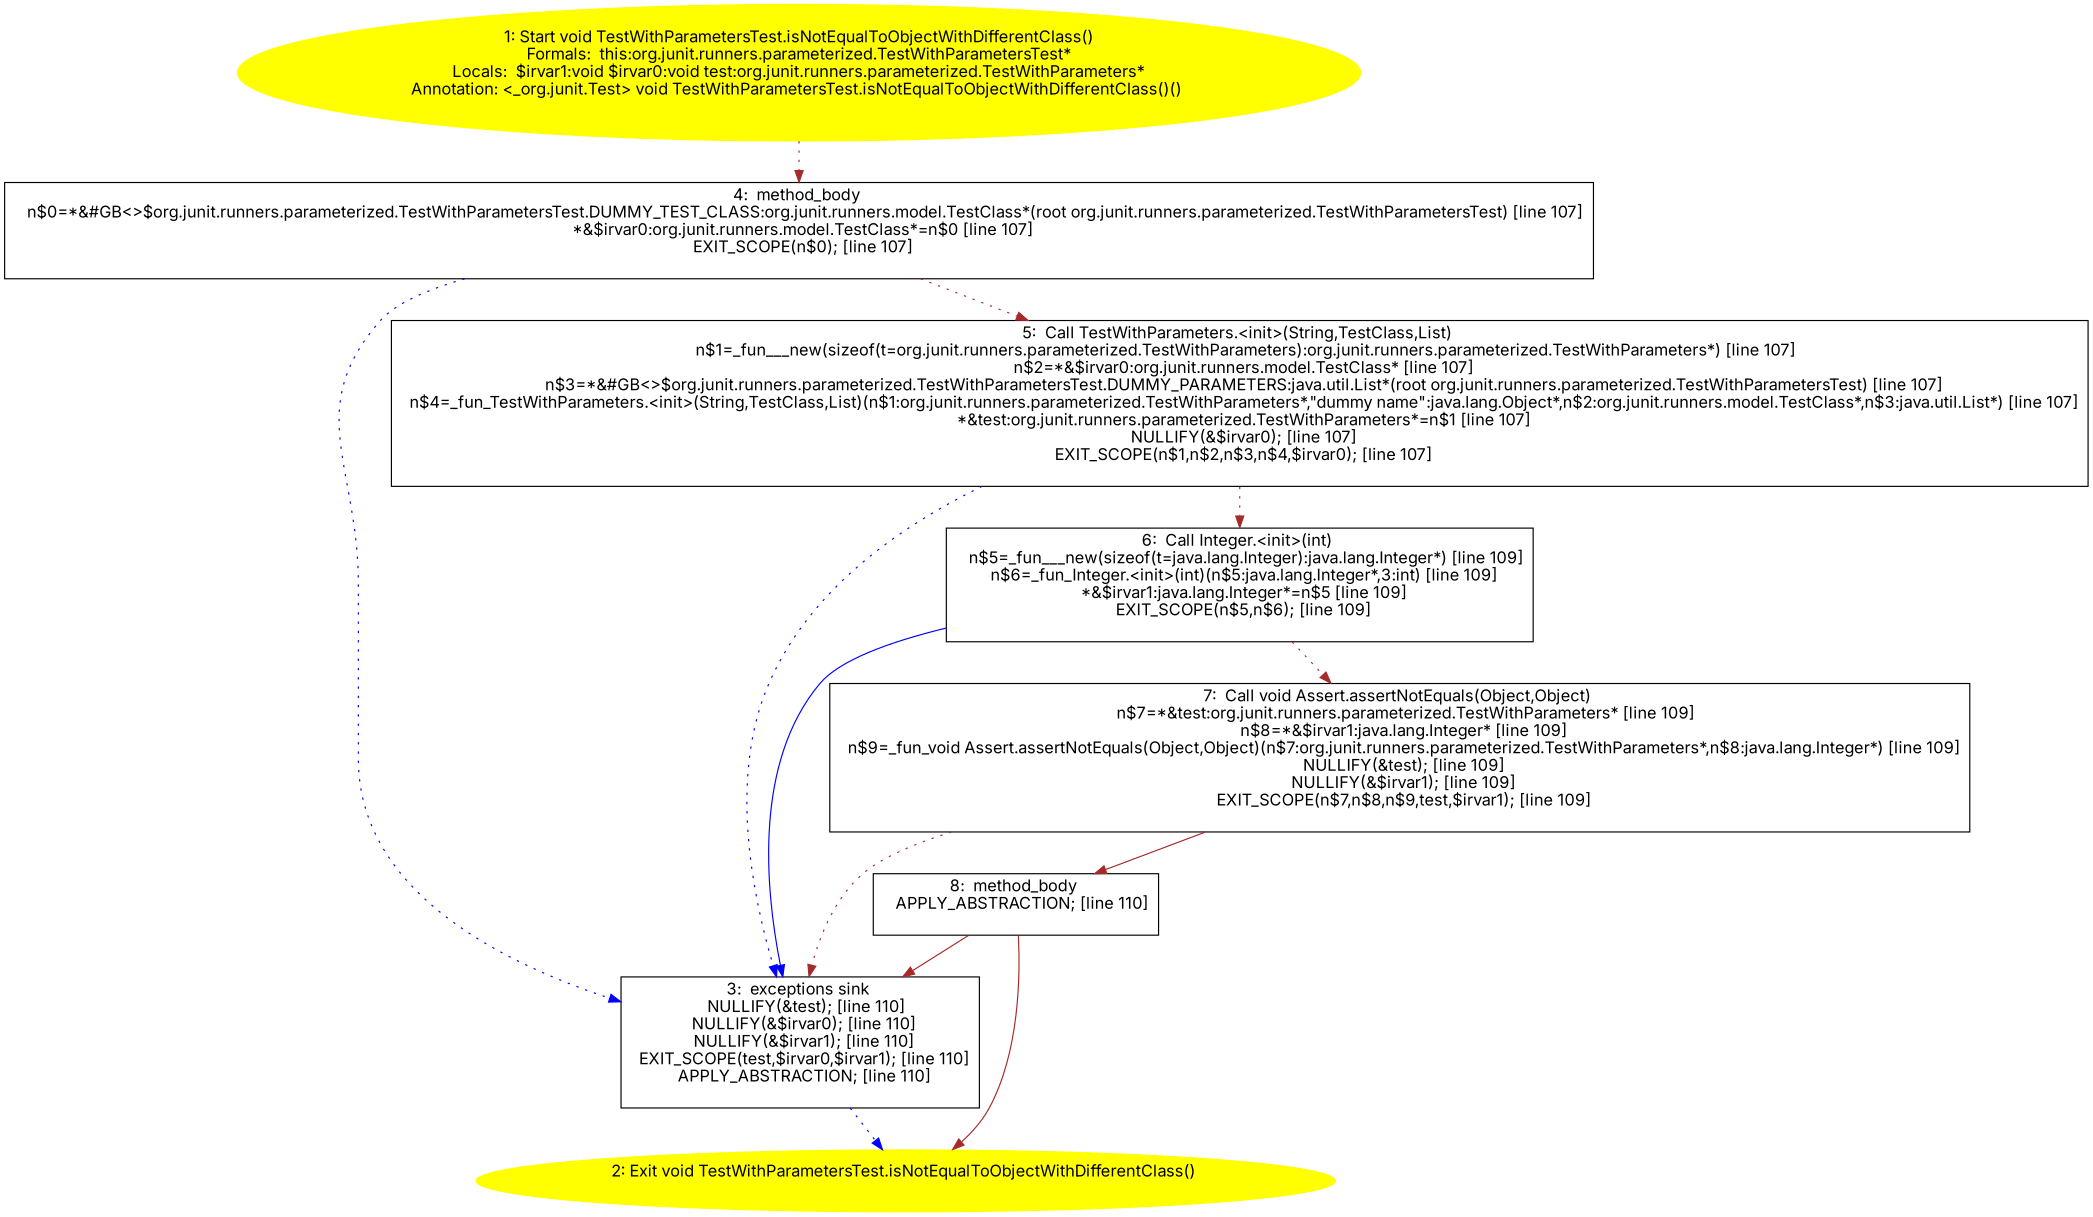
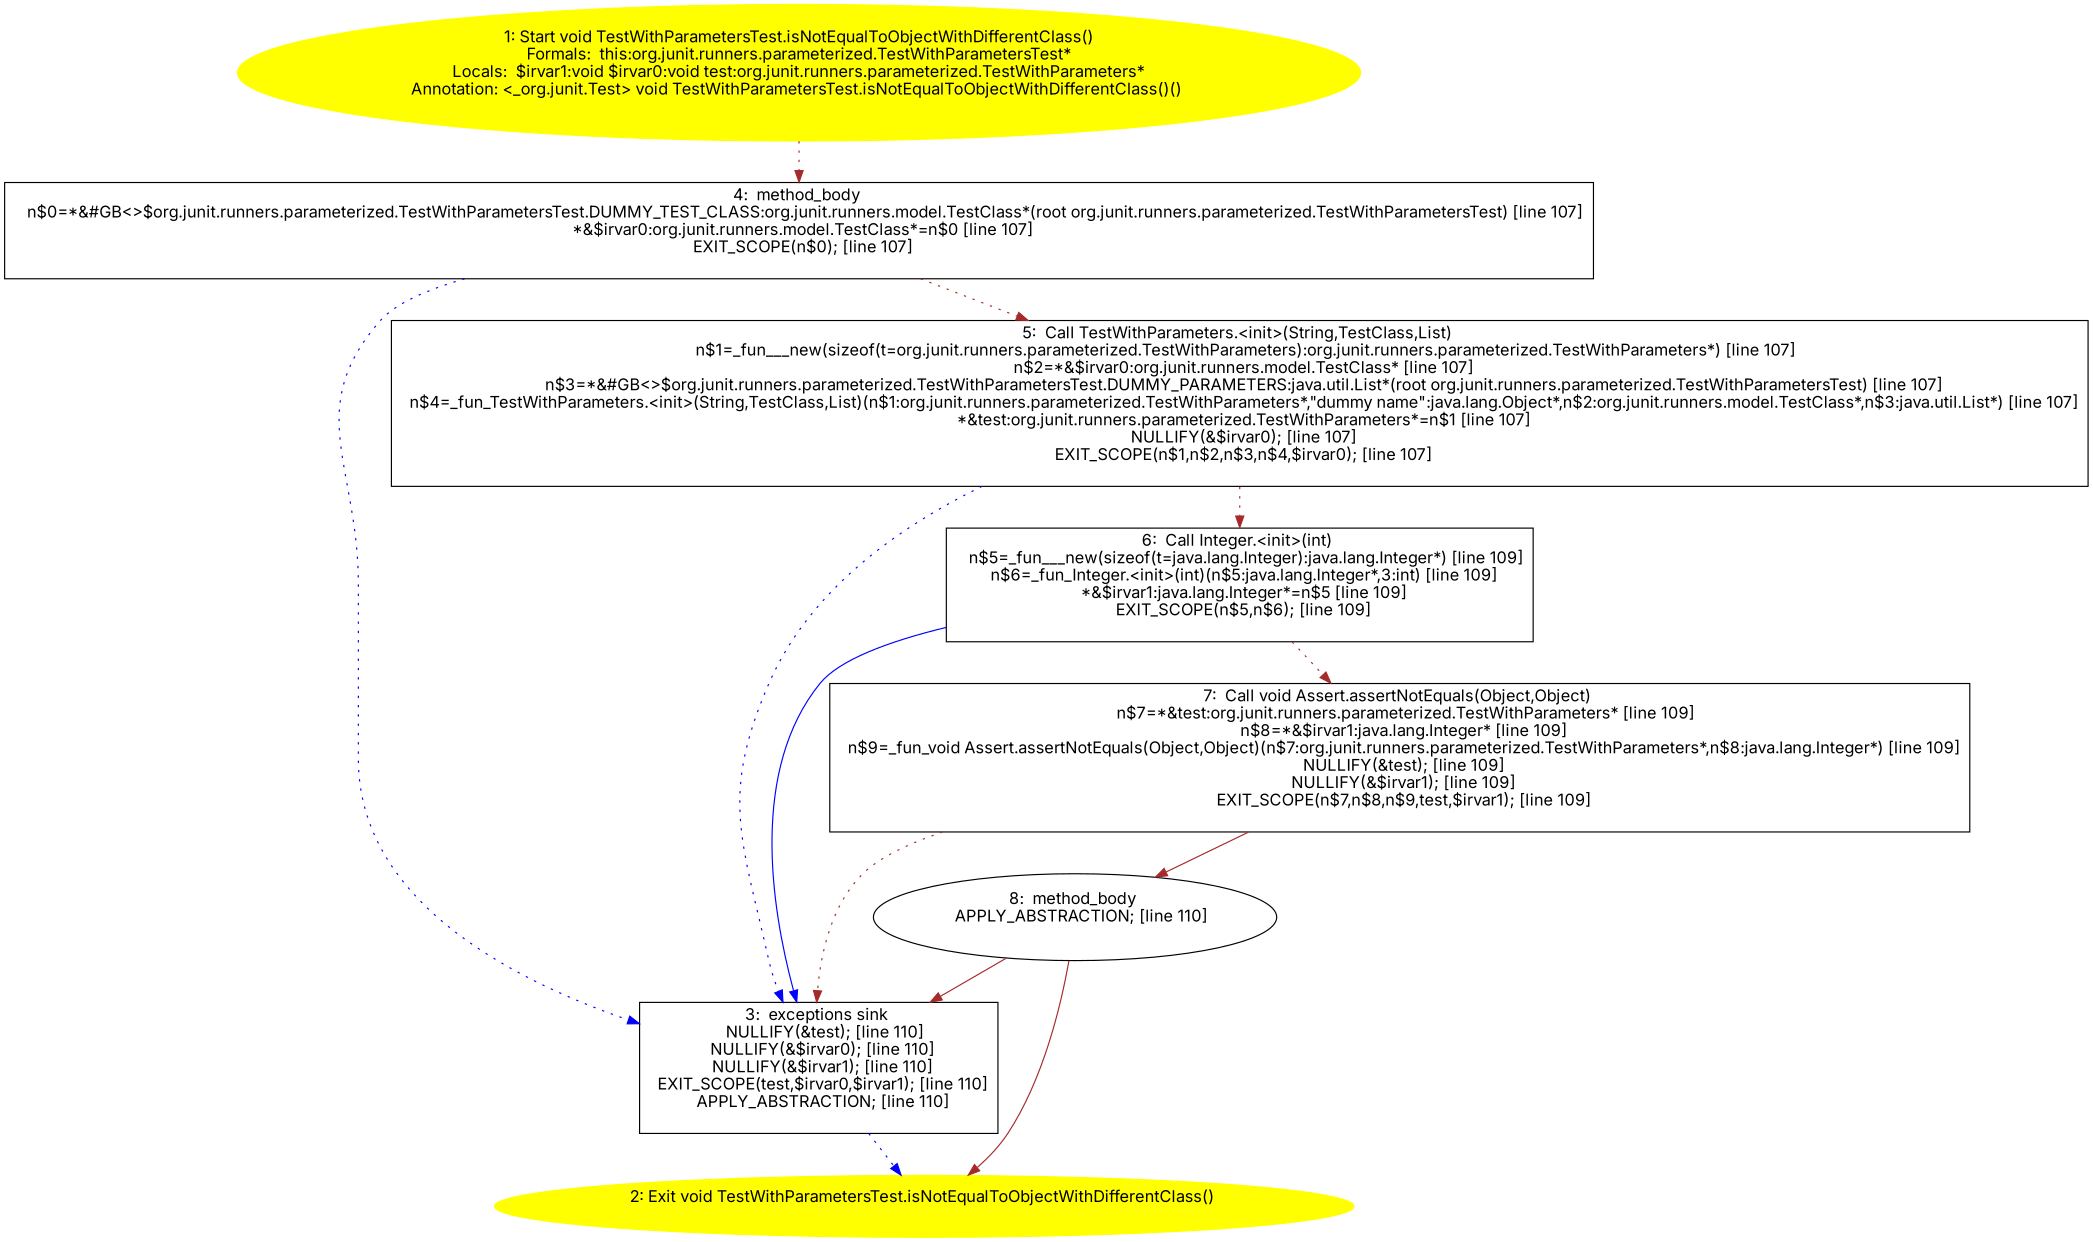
(1016, 904) -> (1075, 917)
